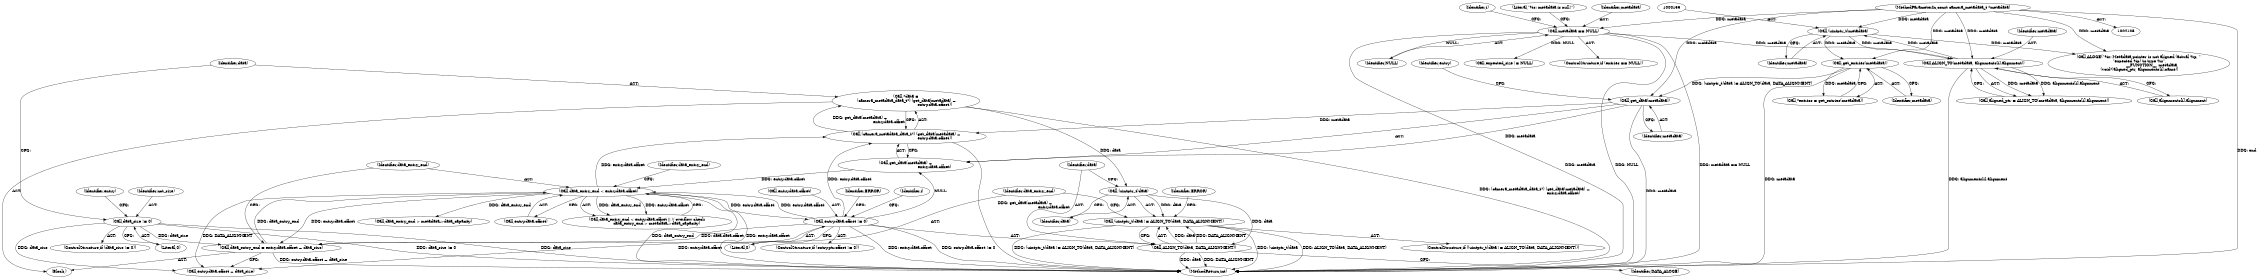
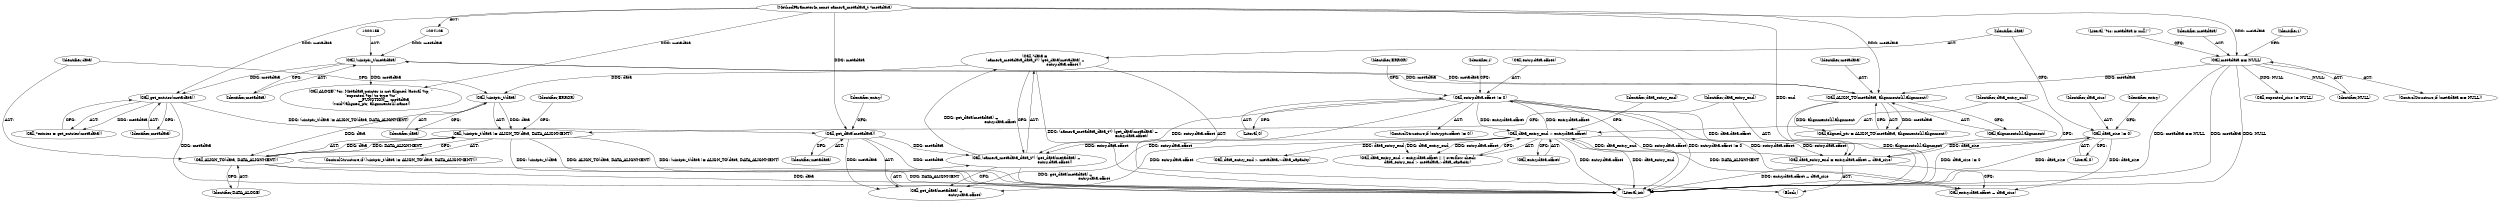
(1893, 19) -> (405, 45)
(1604, 63) -> (2440, 98)
(747, 179) -> (1251, 145)
(156, 191) -> (2086, 98)
(941, 191) -> (1171, 146)
(1010, 238) -> (239, 178)
(100, 248) -> none
(1208, 272) -> (1633, 193)
